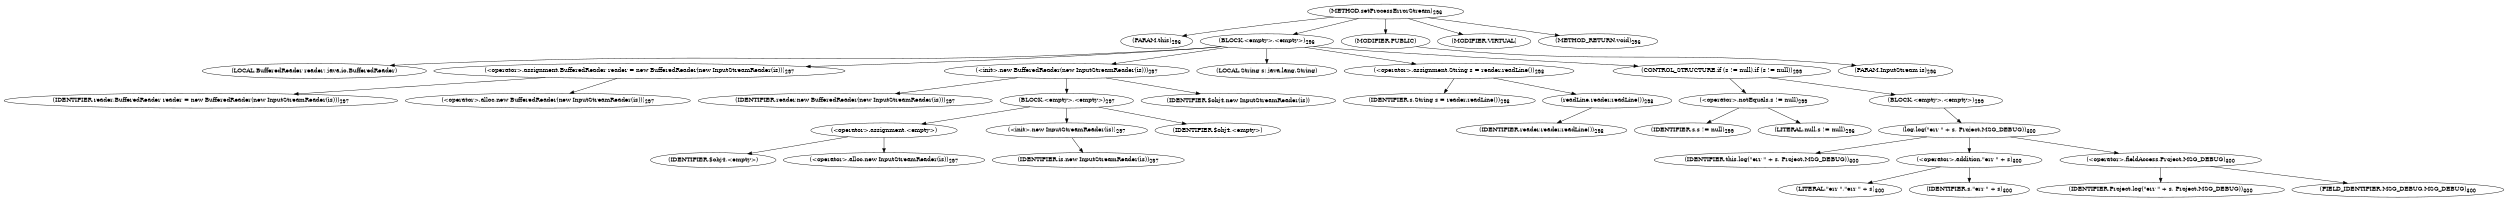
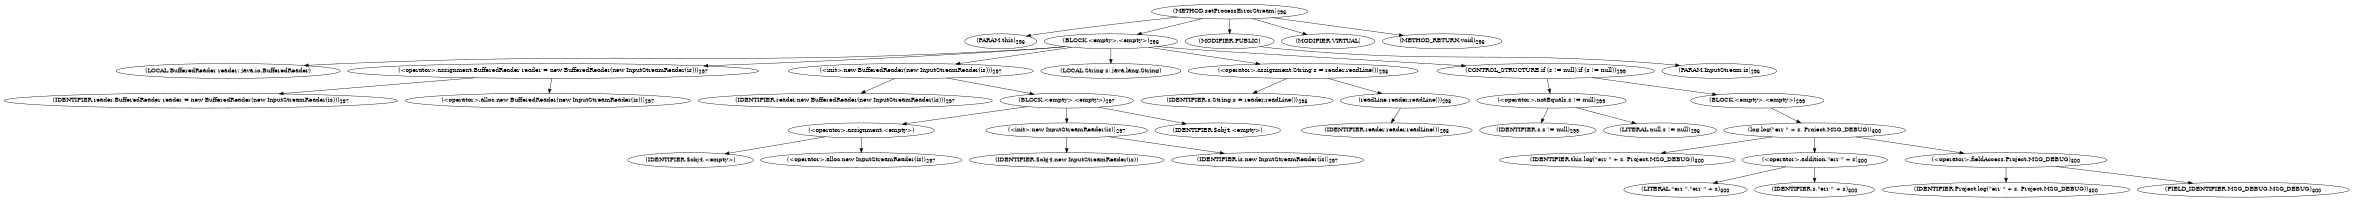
(1151, 86) -> (1067, 143)
